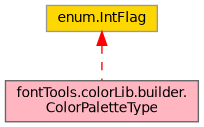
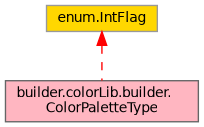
(102, 101) -> (102, 101)
